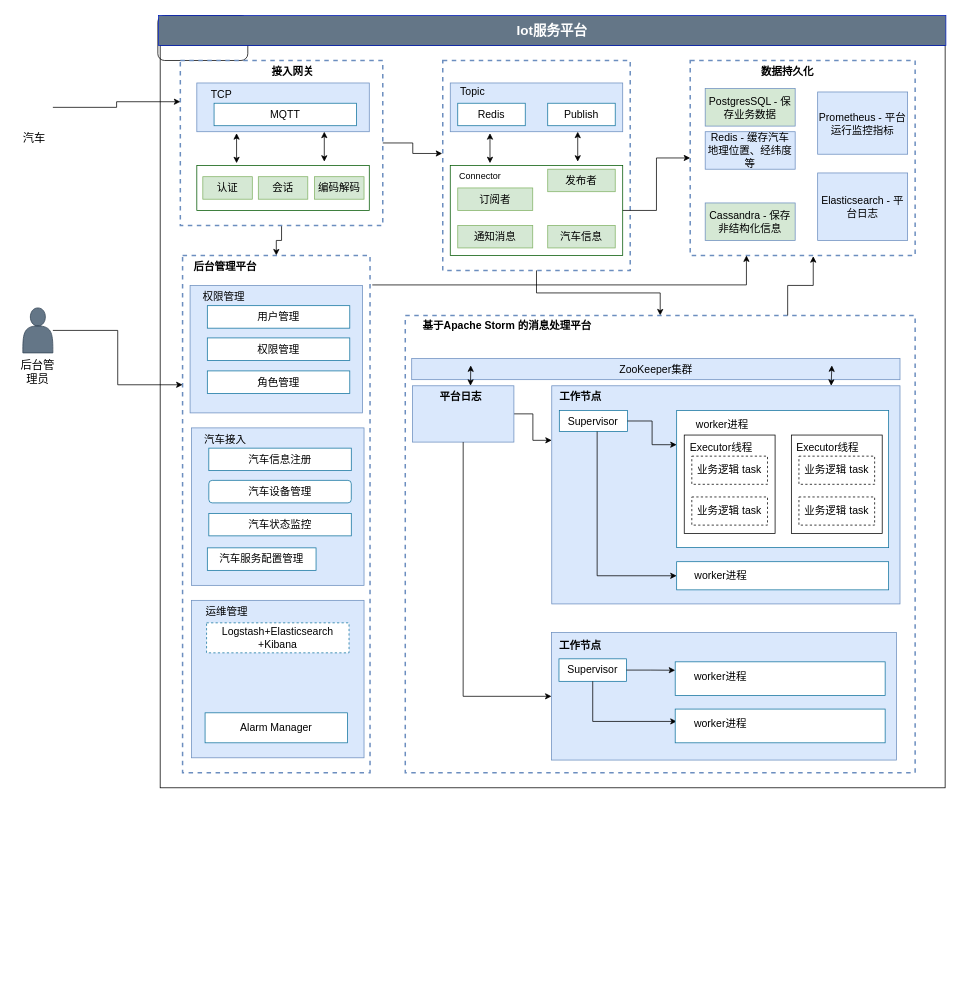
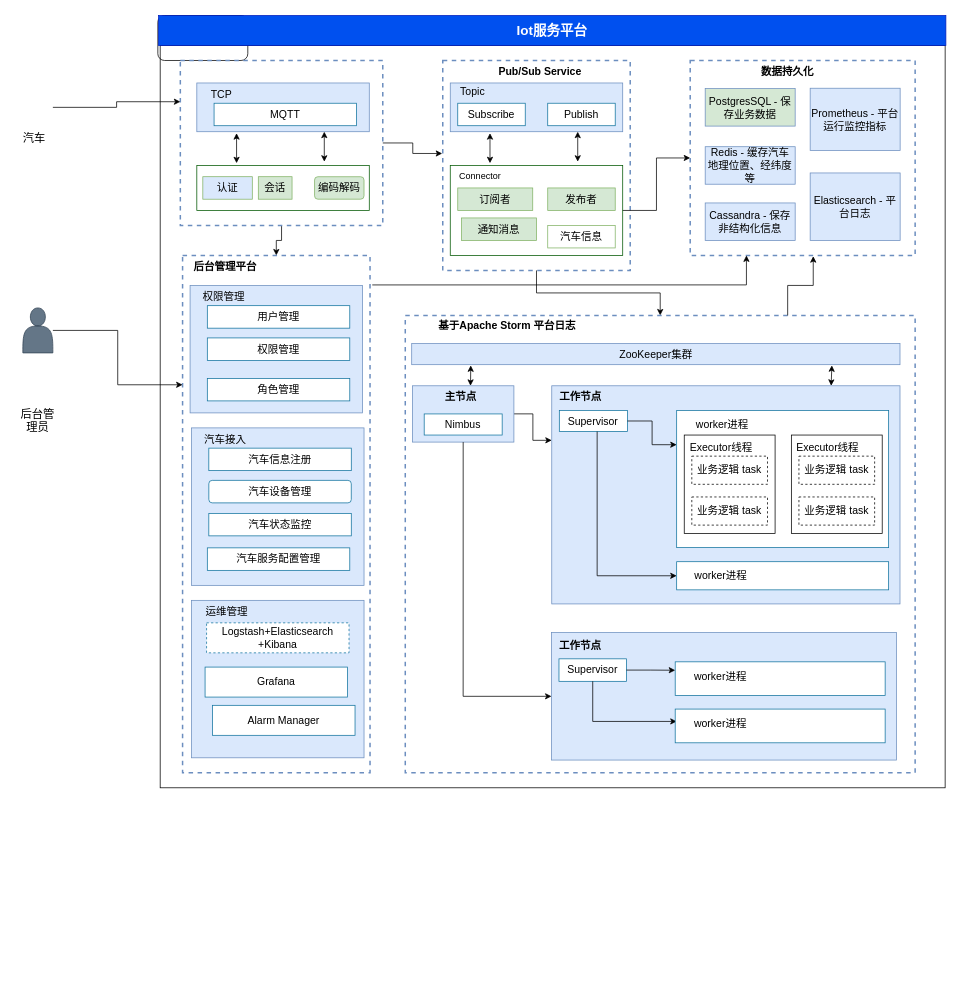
(552, 30) -> (552, 30)
(293, 72) -> none
none -> (540, 72)
(492, 114) -> (492, 114)
(863, 123) -> (855, 119)
(750, 150) -> (750, 165)
(582, 180) -> (582, 199)
(228, 188) -> (228, 188)
(283, 188) -> (275, 188)
(339, 188) -> (339, 188)
(863, 207) -> (855, 207)
(750, 222) -> (750, 222)
(495, 237) -> (499, 229)
(582, 237) -> (582, 237)
(507, 326) -> (507, 326)
(656, 369) -> (656, 354)
(38, 372) -> (38, 420)
(279, 382) -> (279, 390)
(461, 396) -> (461, 396)
none -> (463, 424)
(262, 559) -> (279, 559)
none -> (276, 682)
(276, 728) -> (284, 720)
